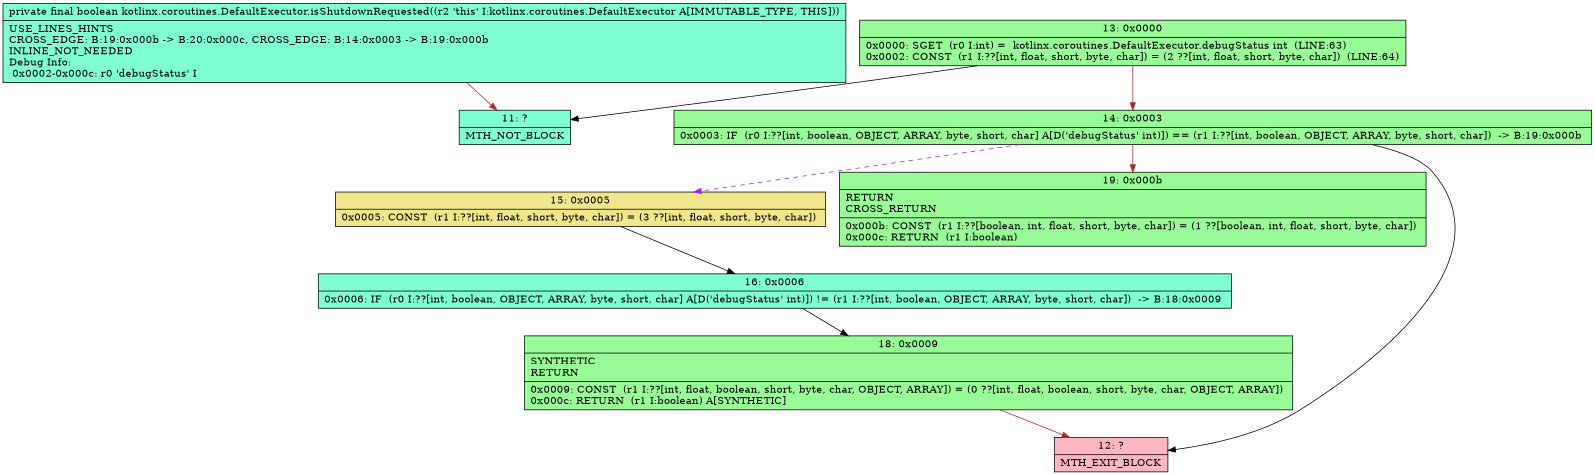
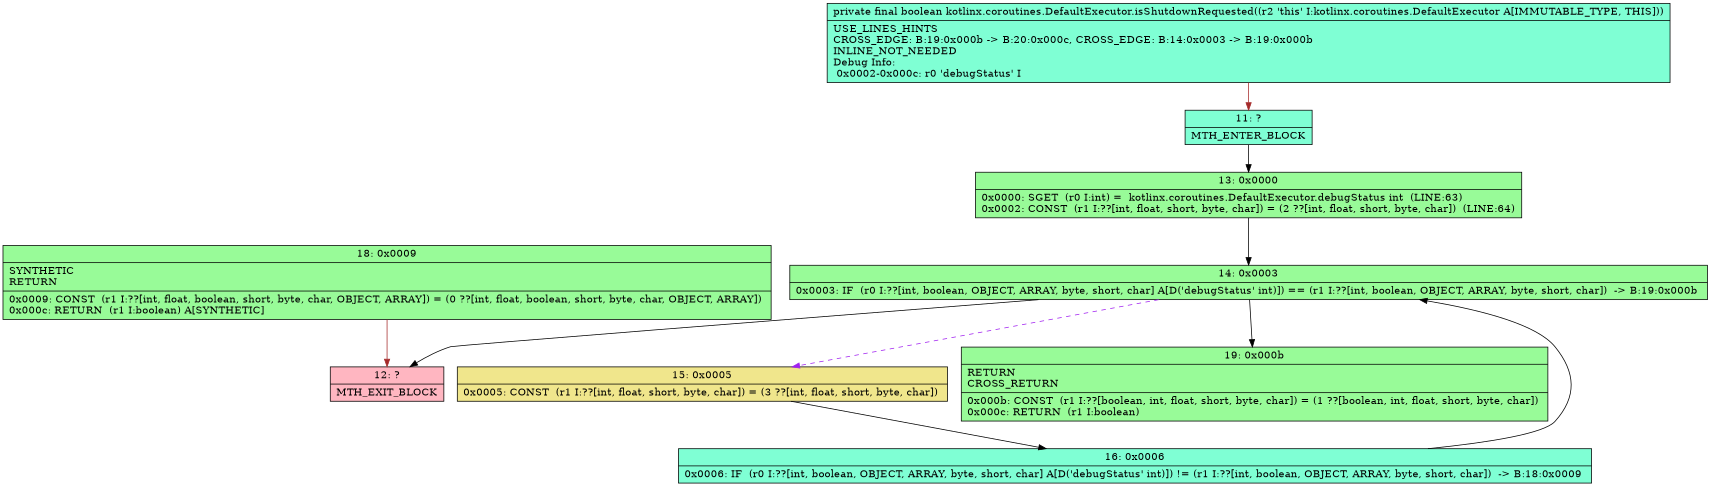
(1133, 84) -> (1249, 238)
(778, 93) -> (1249, 155)
(515, 136) -> (1249, 136)
(1133, 155) -> (1251, 320)
(822, 320) -> (1571, 381)
